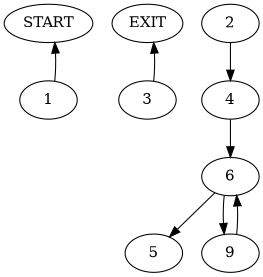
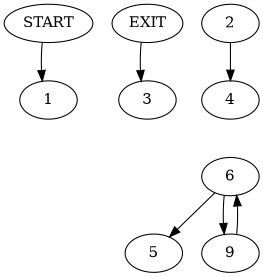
(56, 67) -> (41, 56)
(155, 67) -> (140, 56)
(230, 133) -> none
